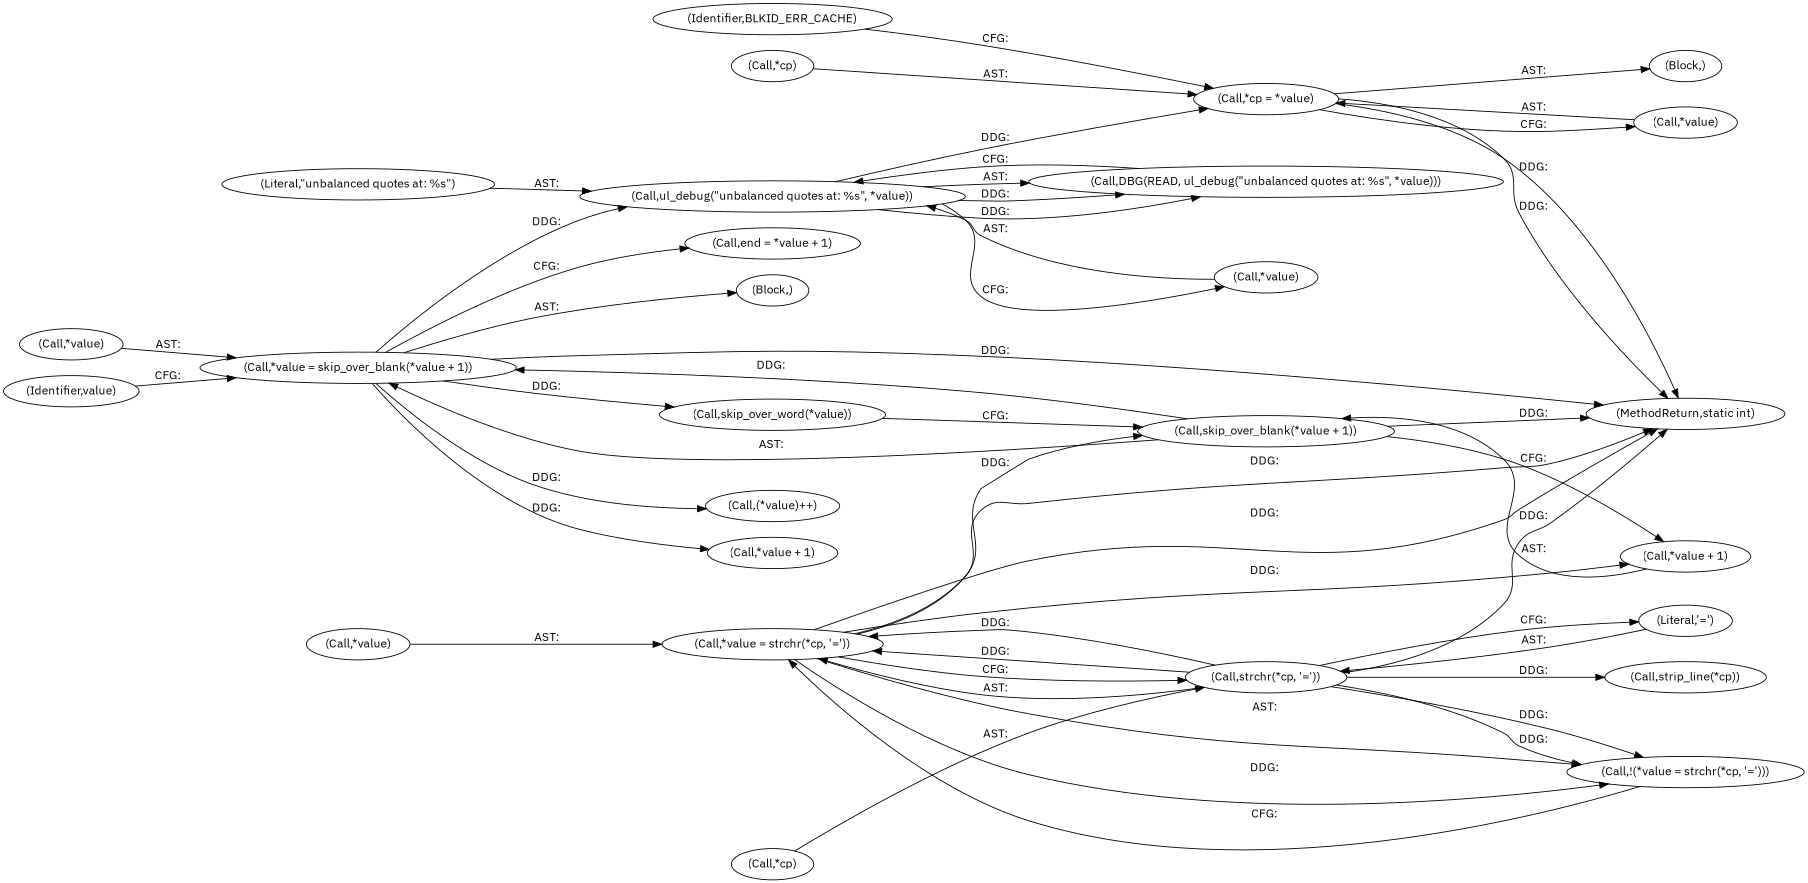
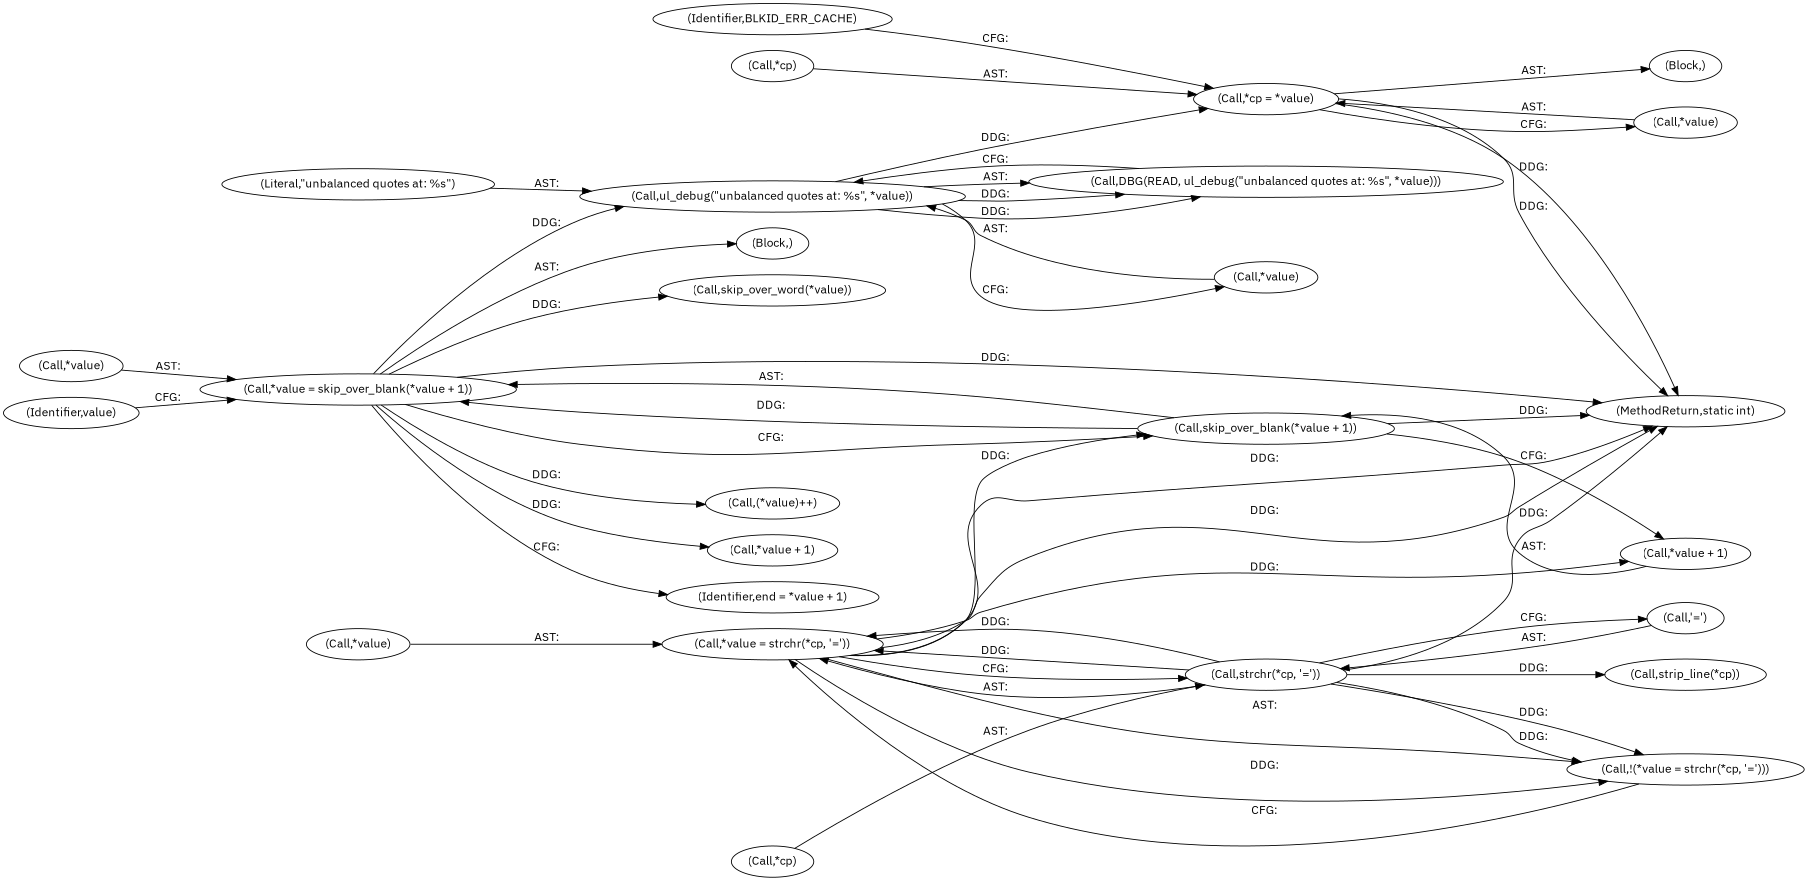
(773, 243) -> (773, 597)
(1008, 423) -> (772, 454)
(1686, 621) -> (1686, 618)
